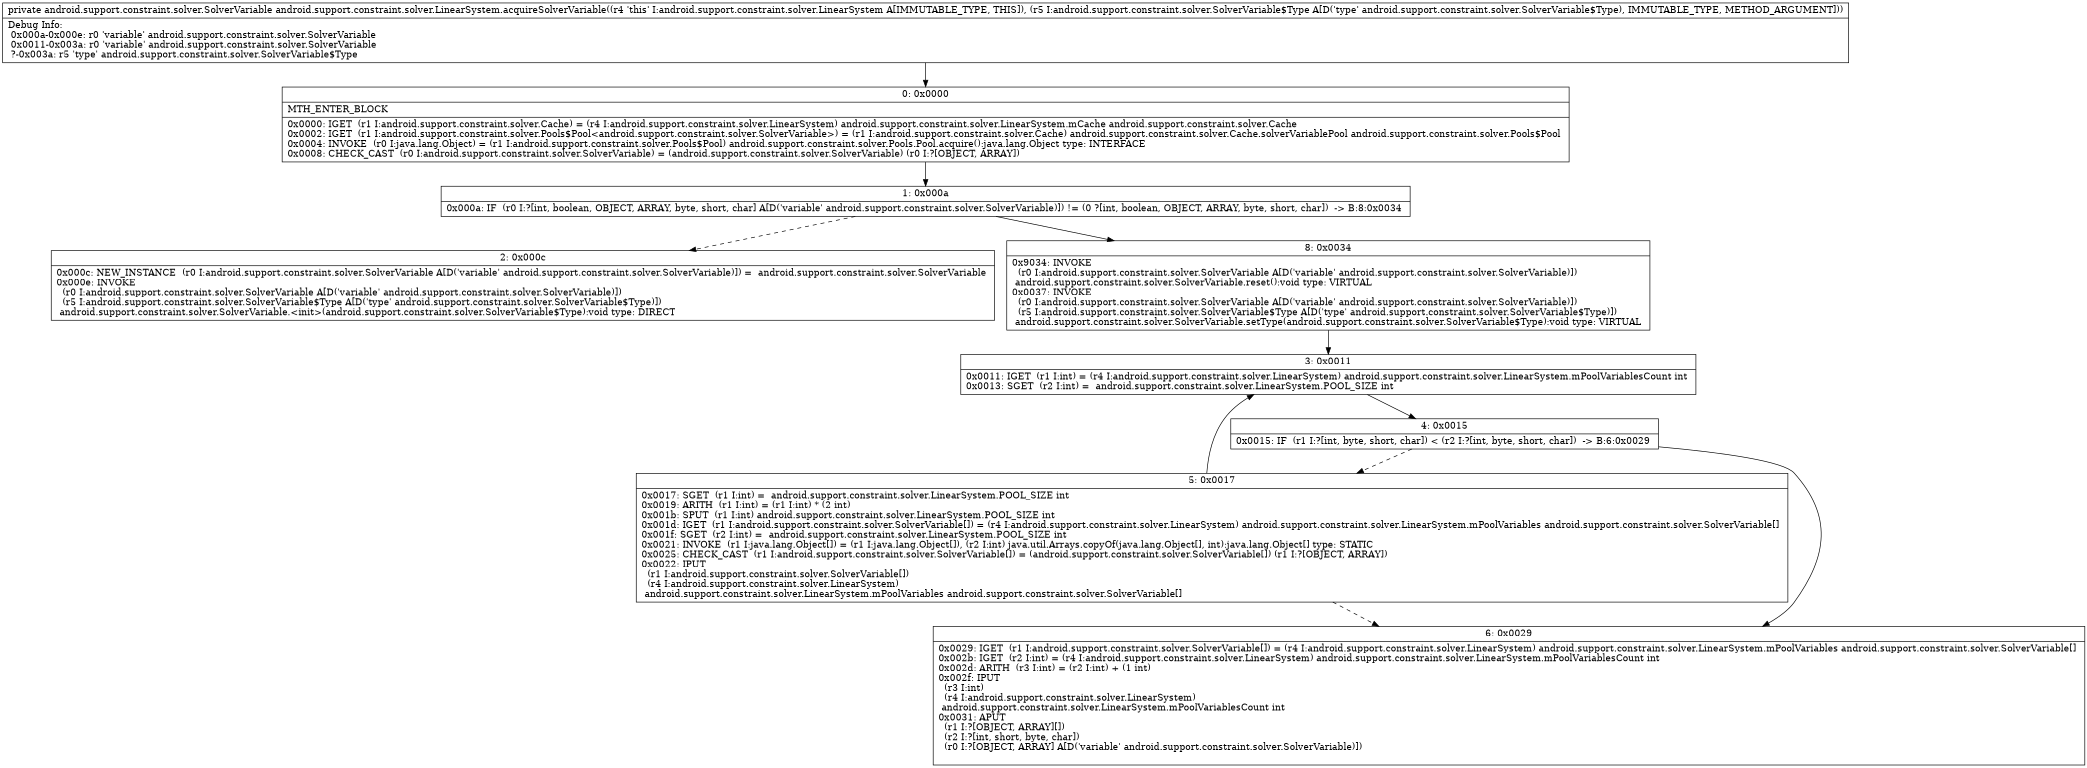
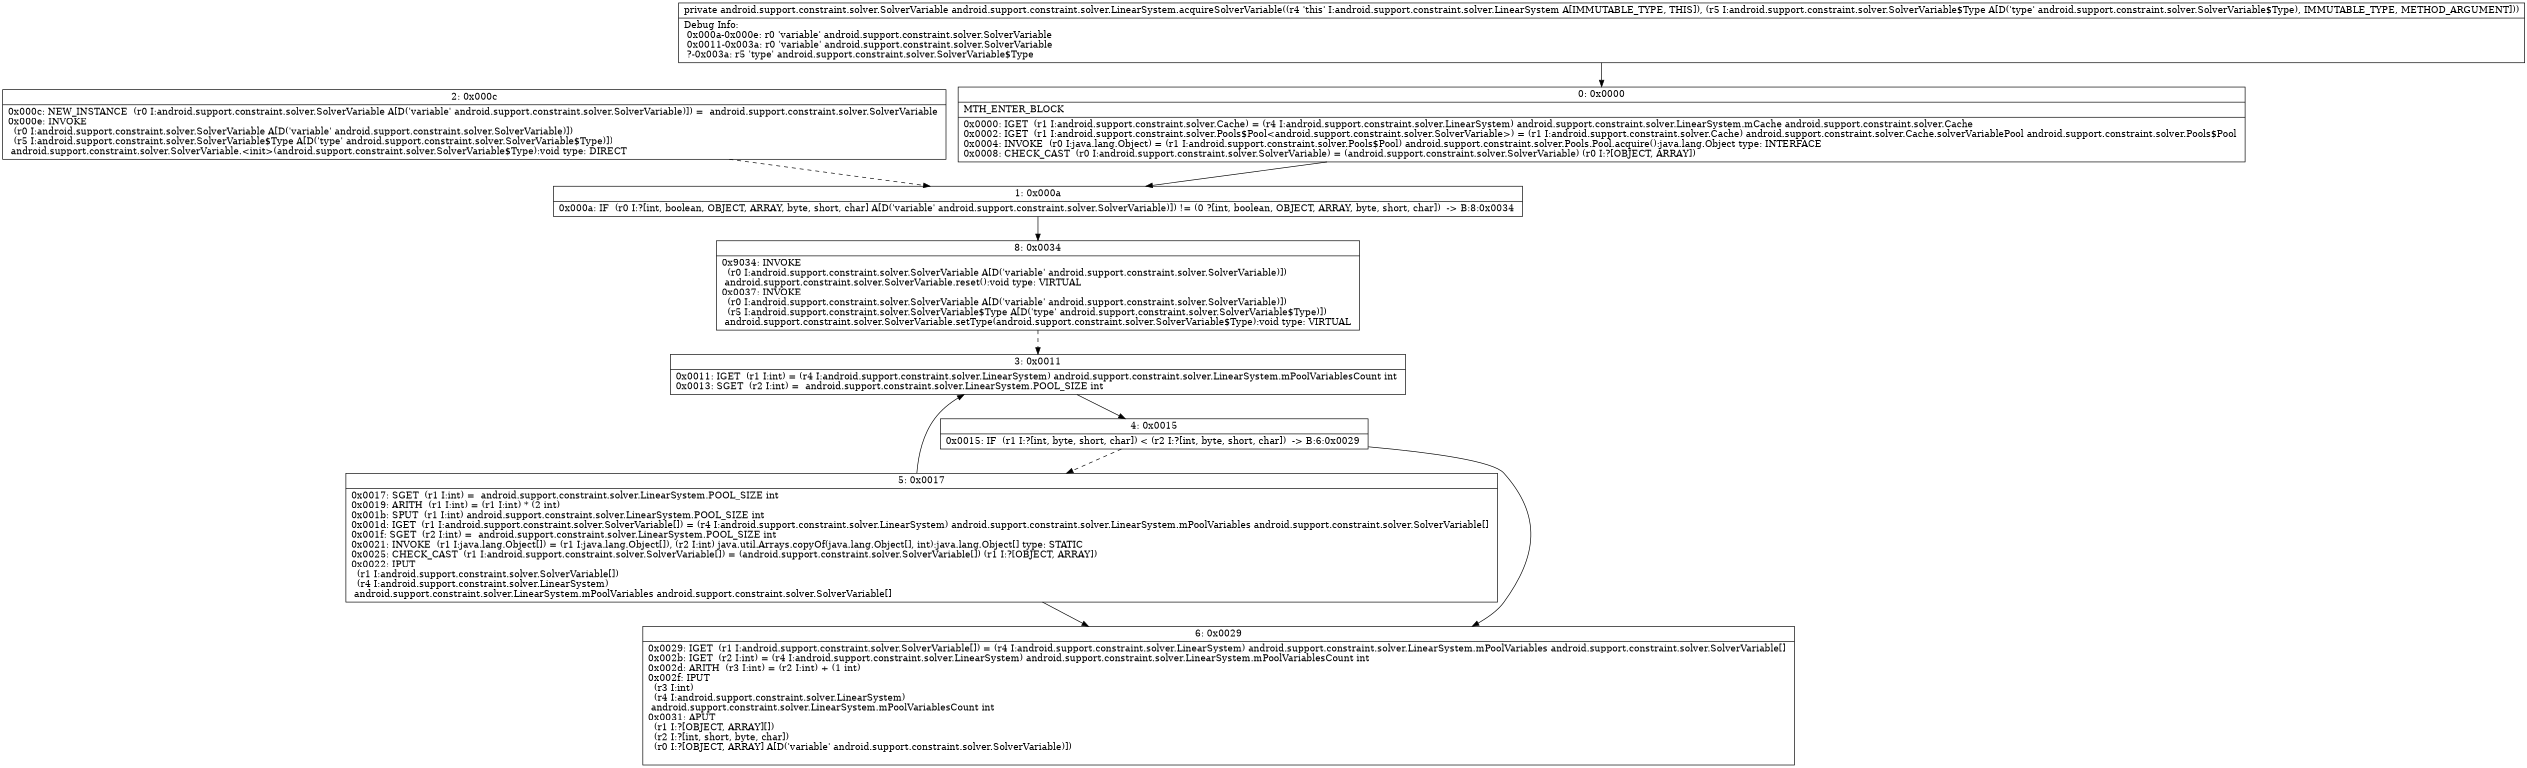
(776, 233) -> (826, 172)
(1328, 339) -> (1038, 339)
(1353, 613) -> (1063, 613)
